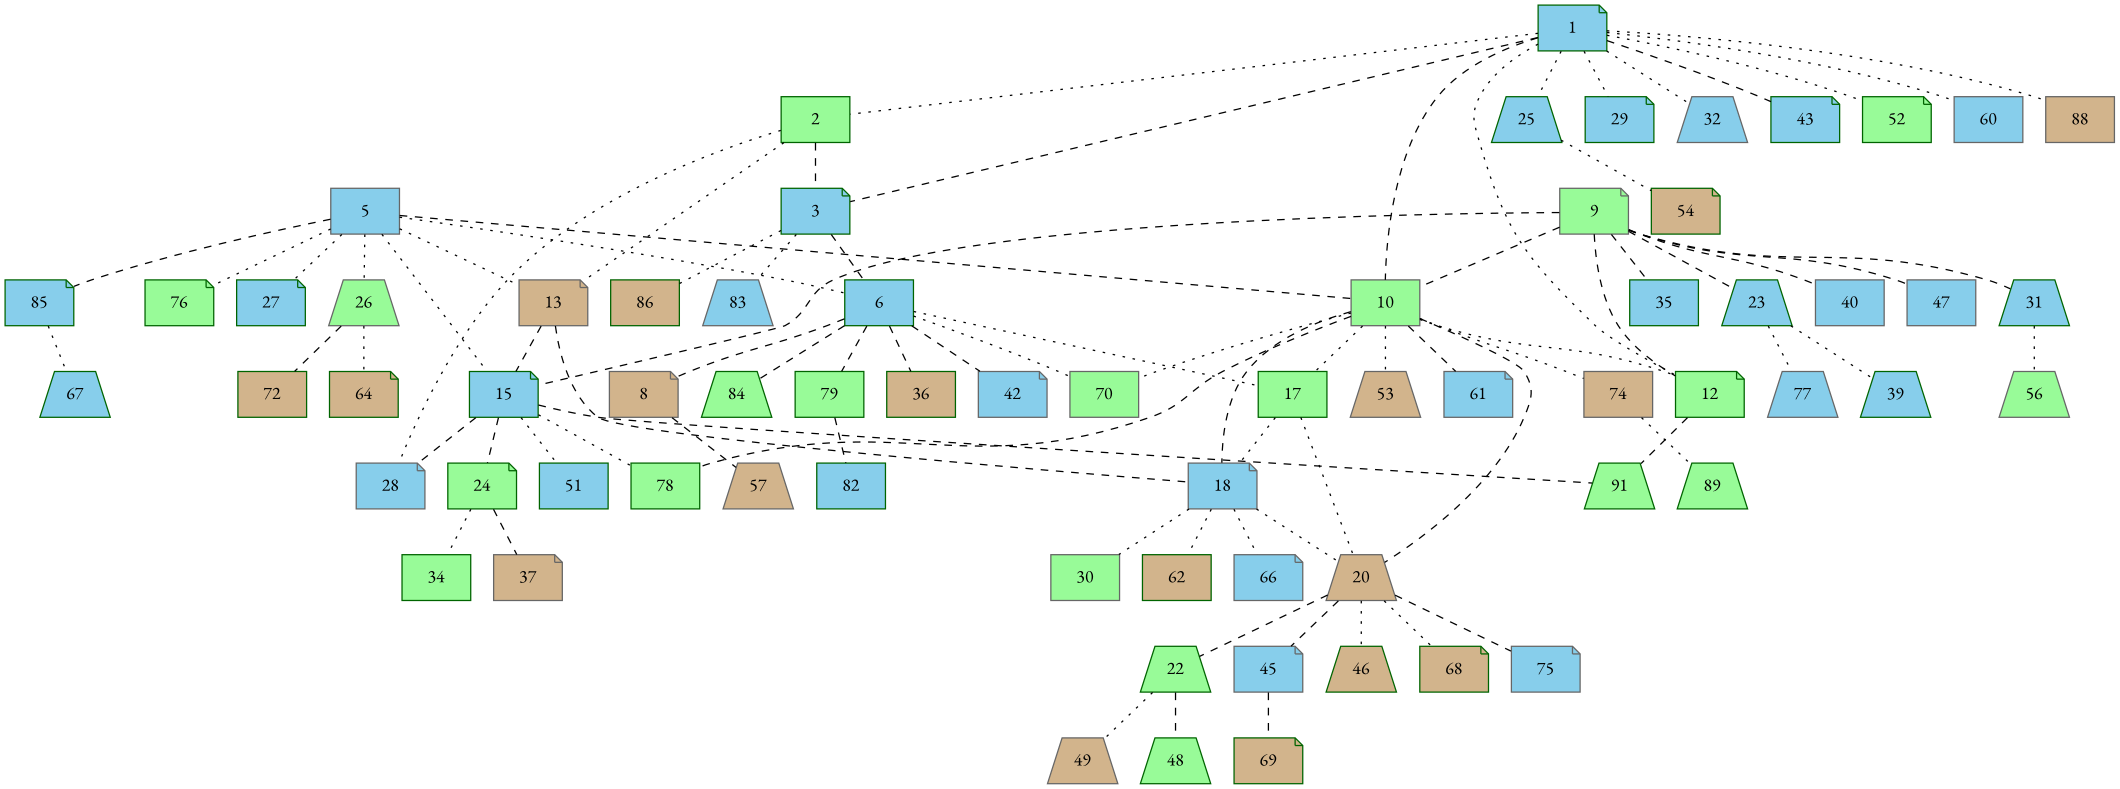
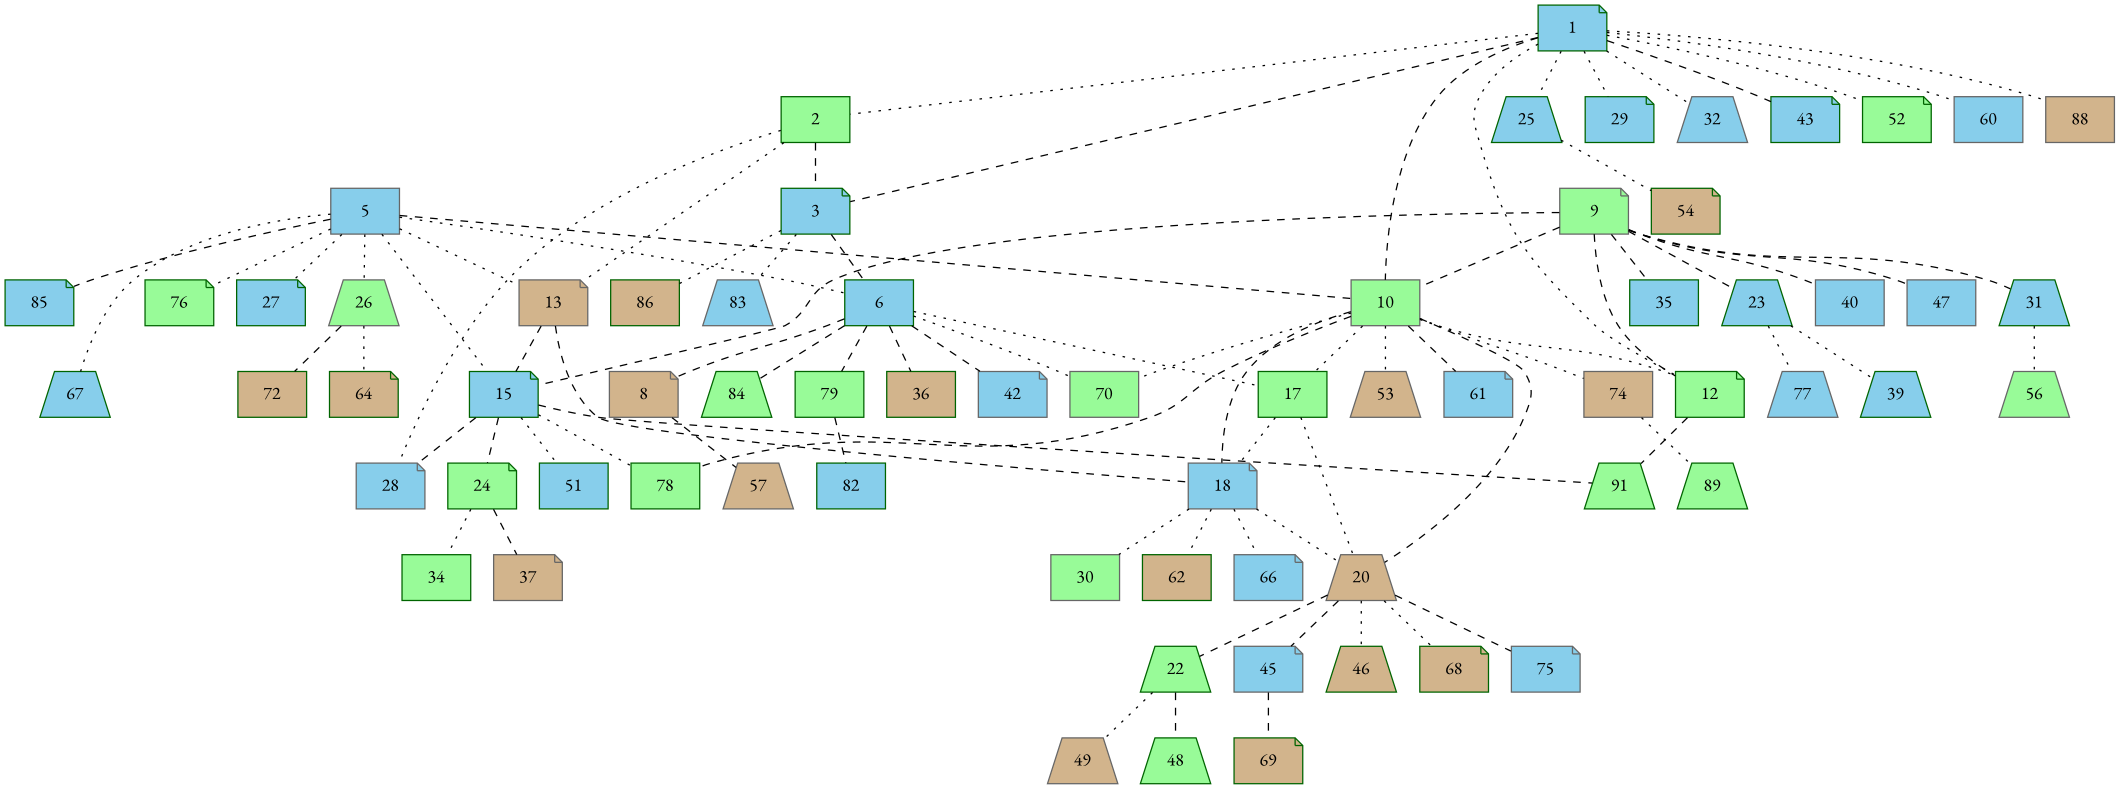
(57, 349) -> (214, 237)
